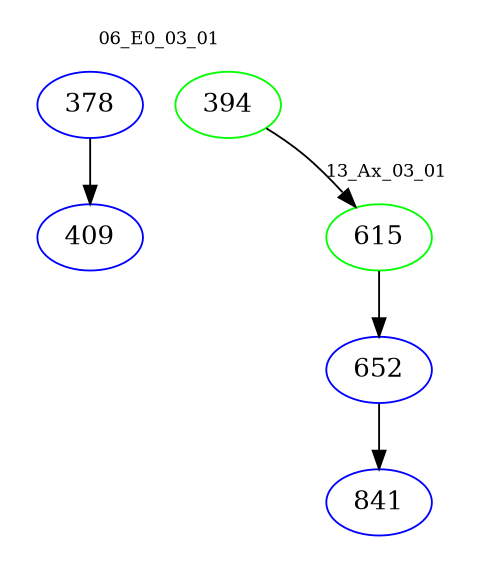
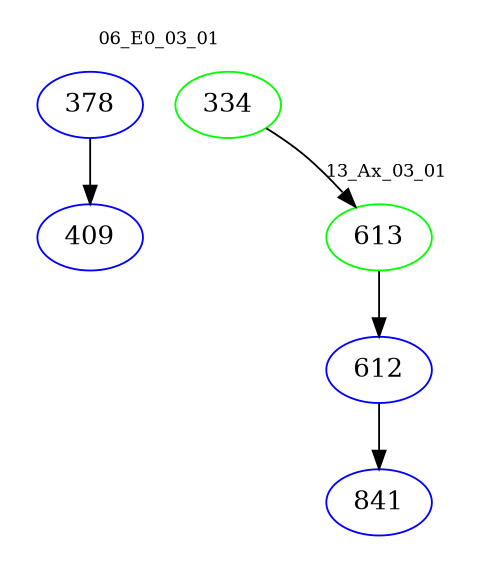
(228, 105) -> (228, 105)
(379, 237) -> (379, 237)
(379, 370) -> (379, 370)
